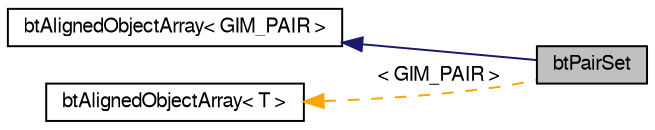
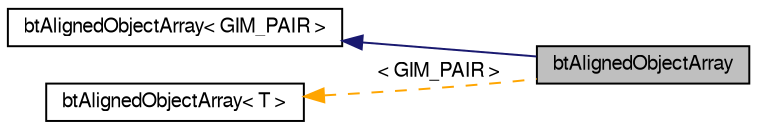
(592, 65) -> (643, 65)
